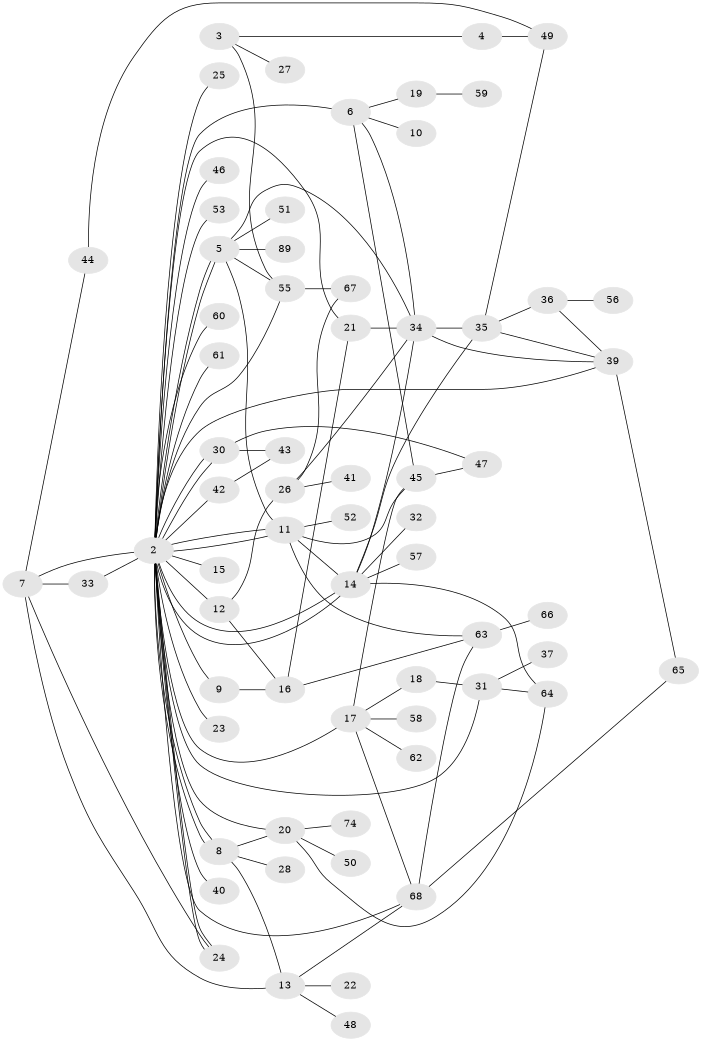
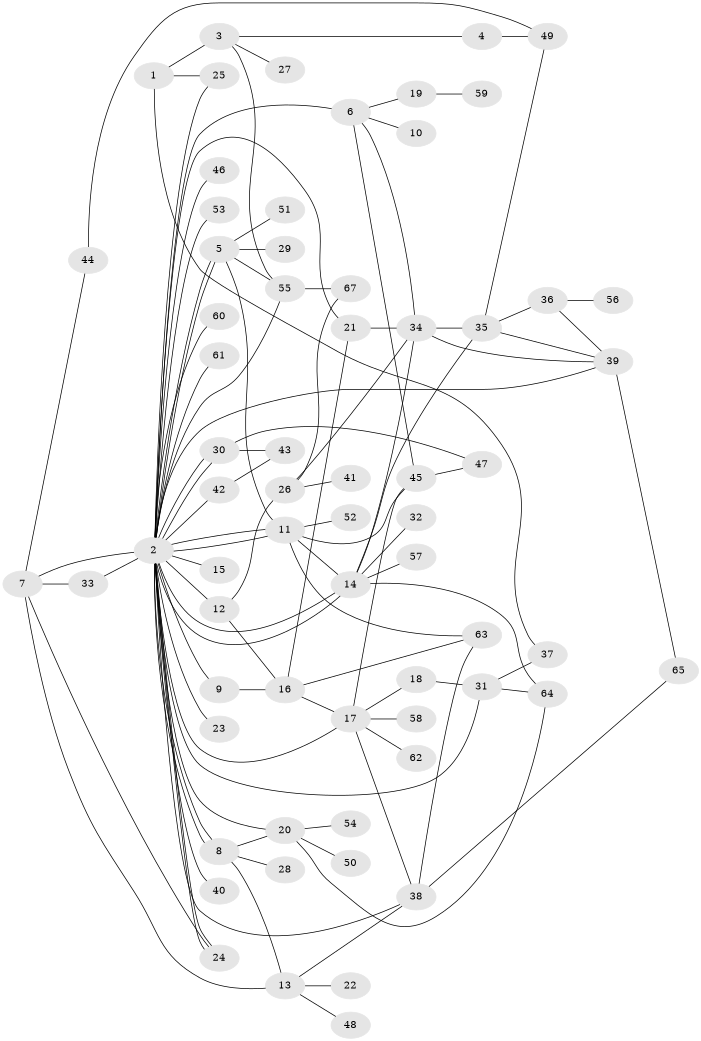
none -> (154, 76)
(332, 208) -> none
(285, 249) -> (285, 249)
(548, 615) -> none
none -> (318, 704)
(351, 824) -> (351, 824)
(416, 897) -> (416, 897)
